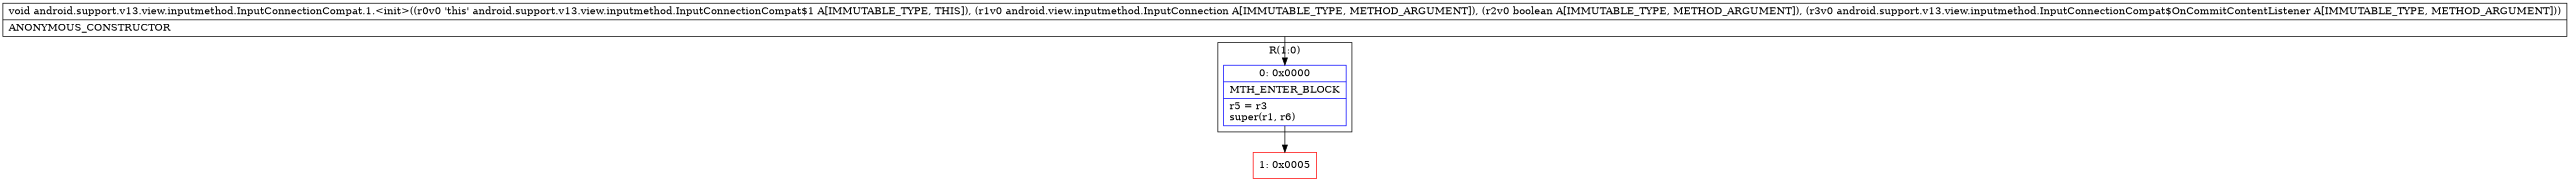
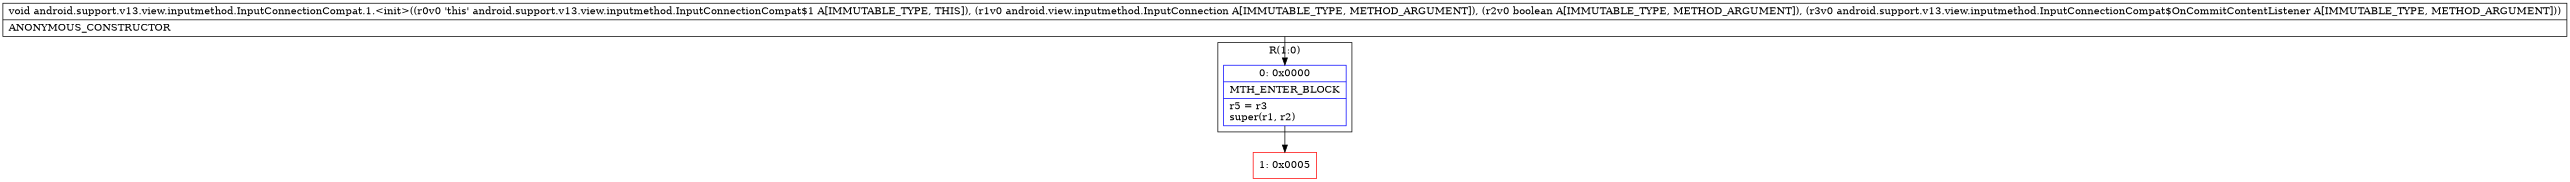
(1263, 117) -> (1263, 117)
